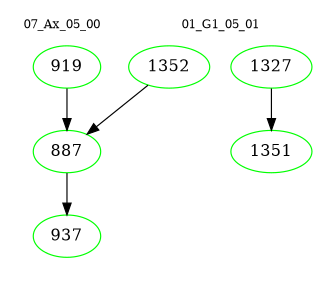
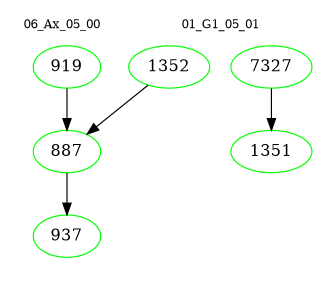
(62, 25) -> (62, 25)
(271, 67) -> (271, 67)
